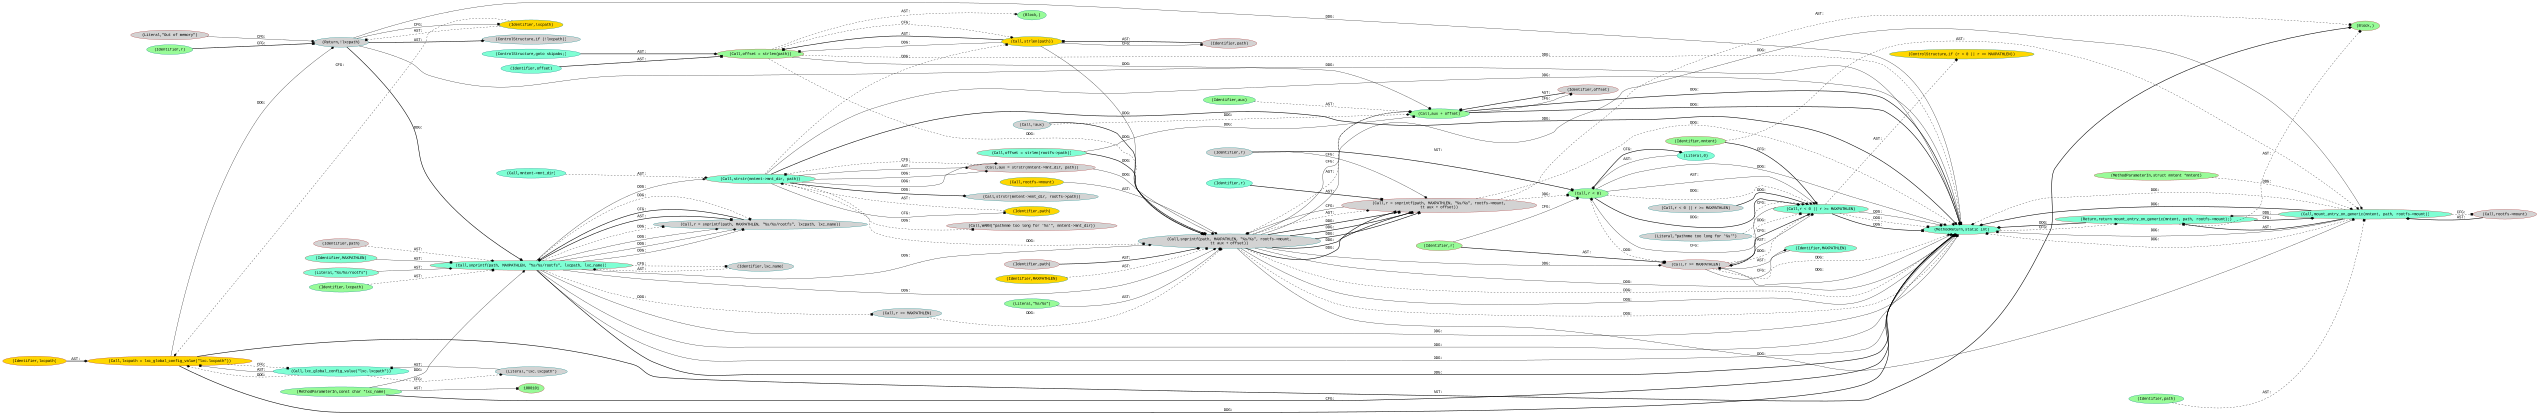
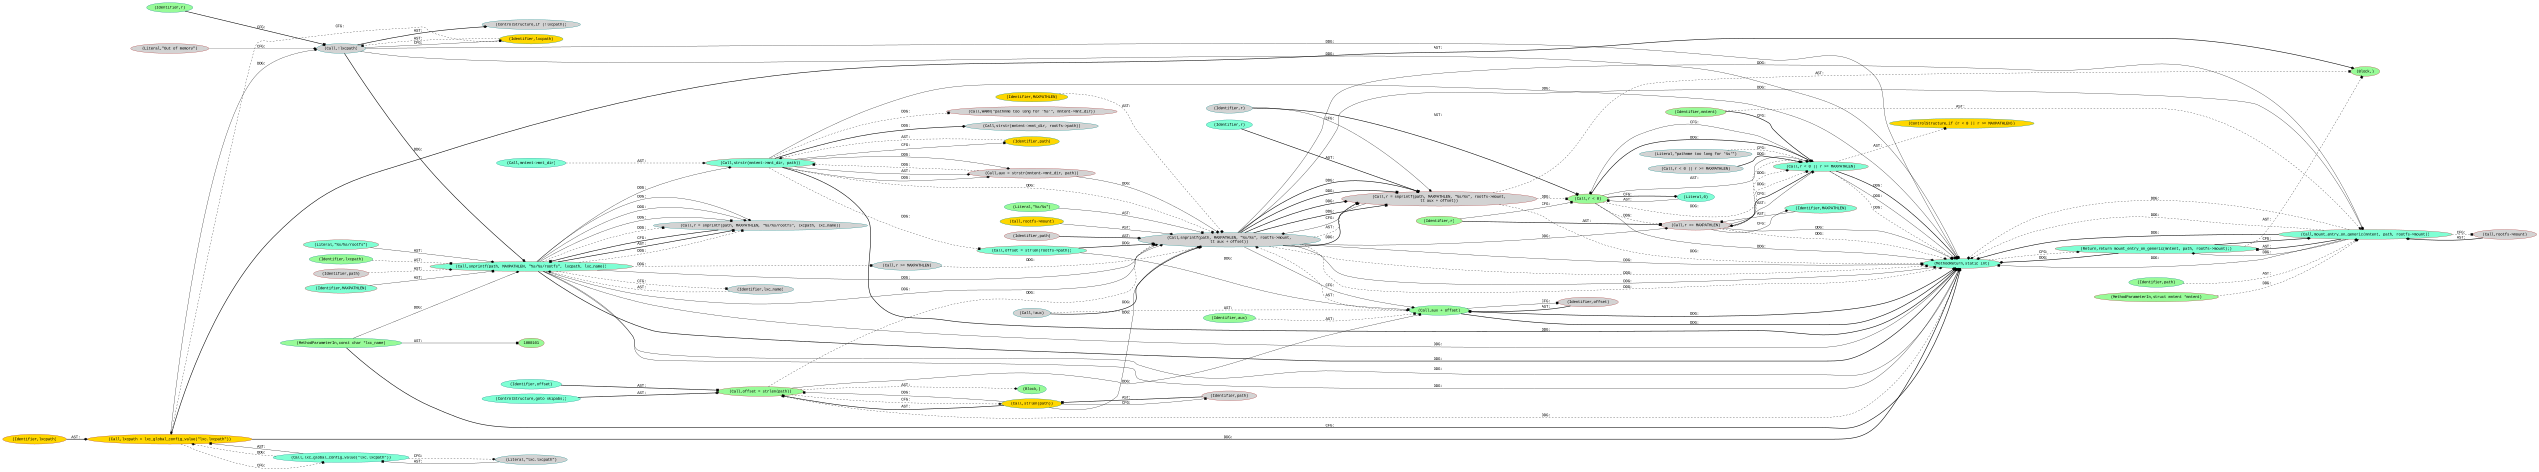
(341, 42) -> (341, 48)
(871, 84) -> (870, 217)
(1229, 115) -> (1229, 308)
(907, 160) -> (907, 165)
(1588, 193) -> (1588, 199)
